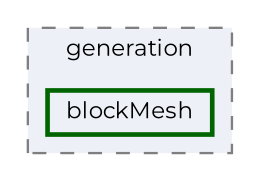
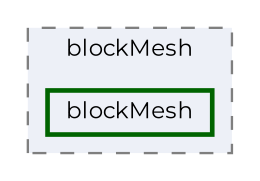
(130, 50) -> (130, 50)
